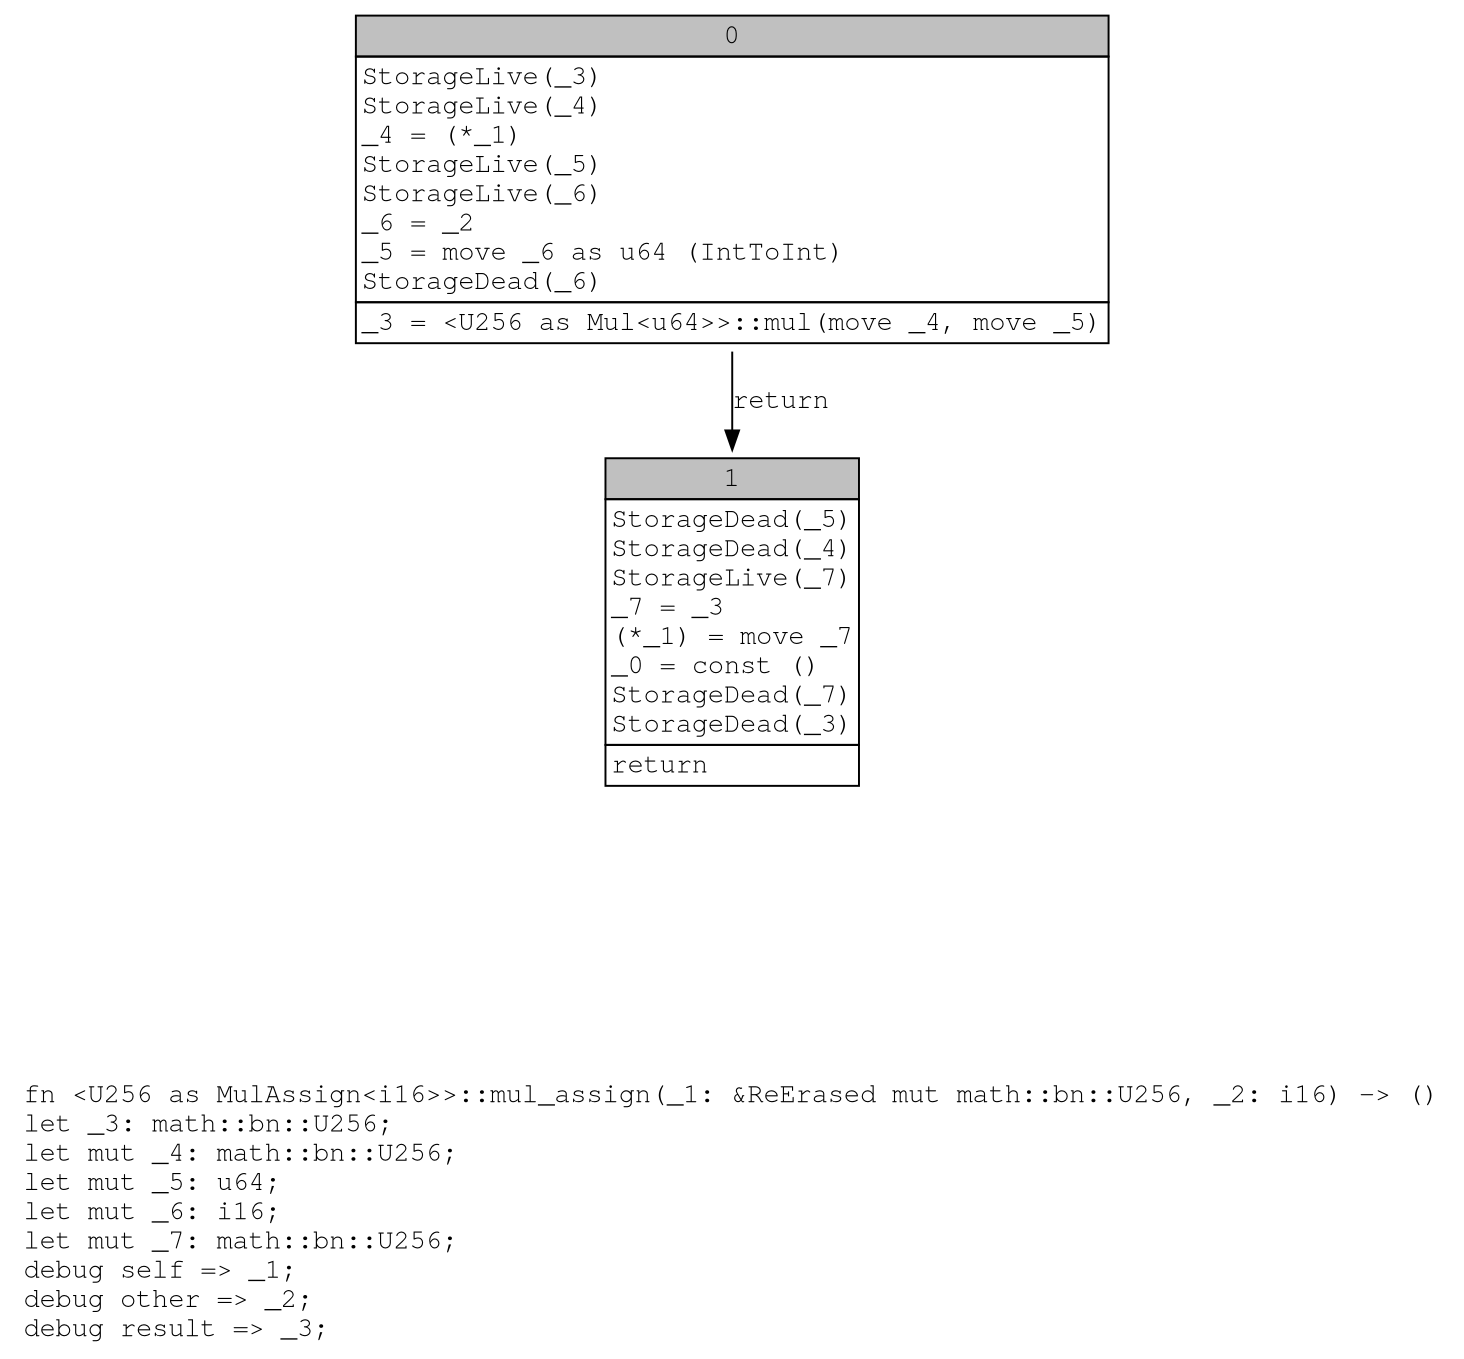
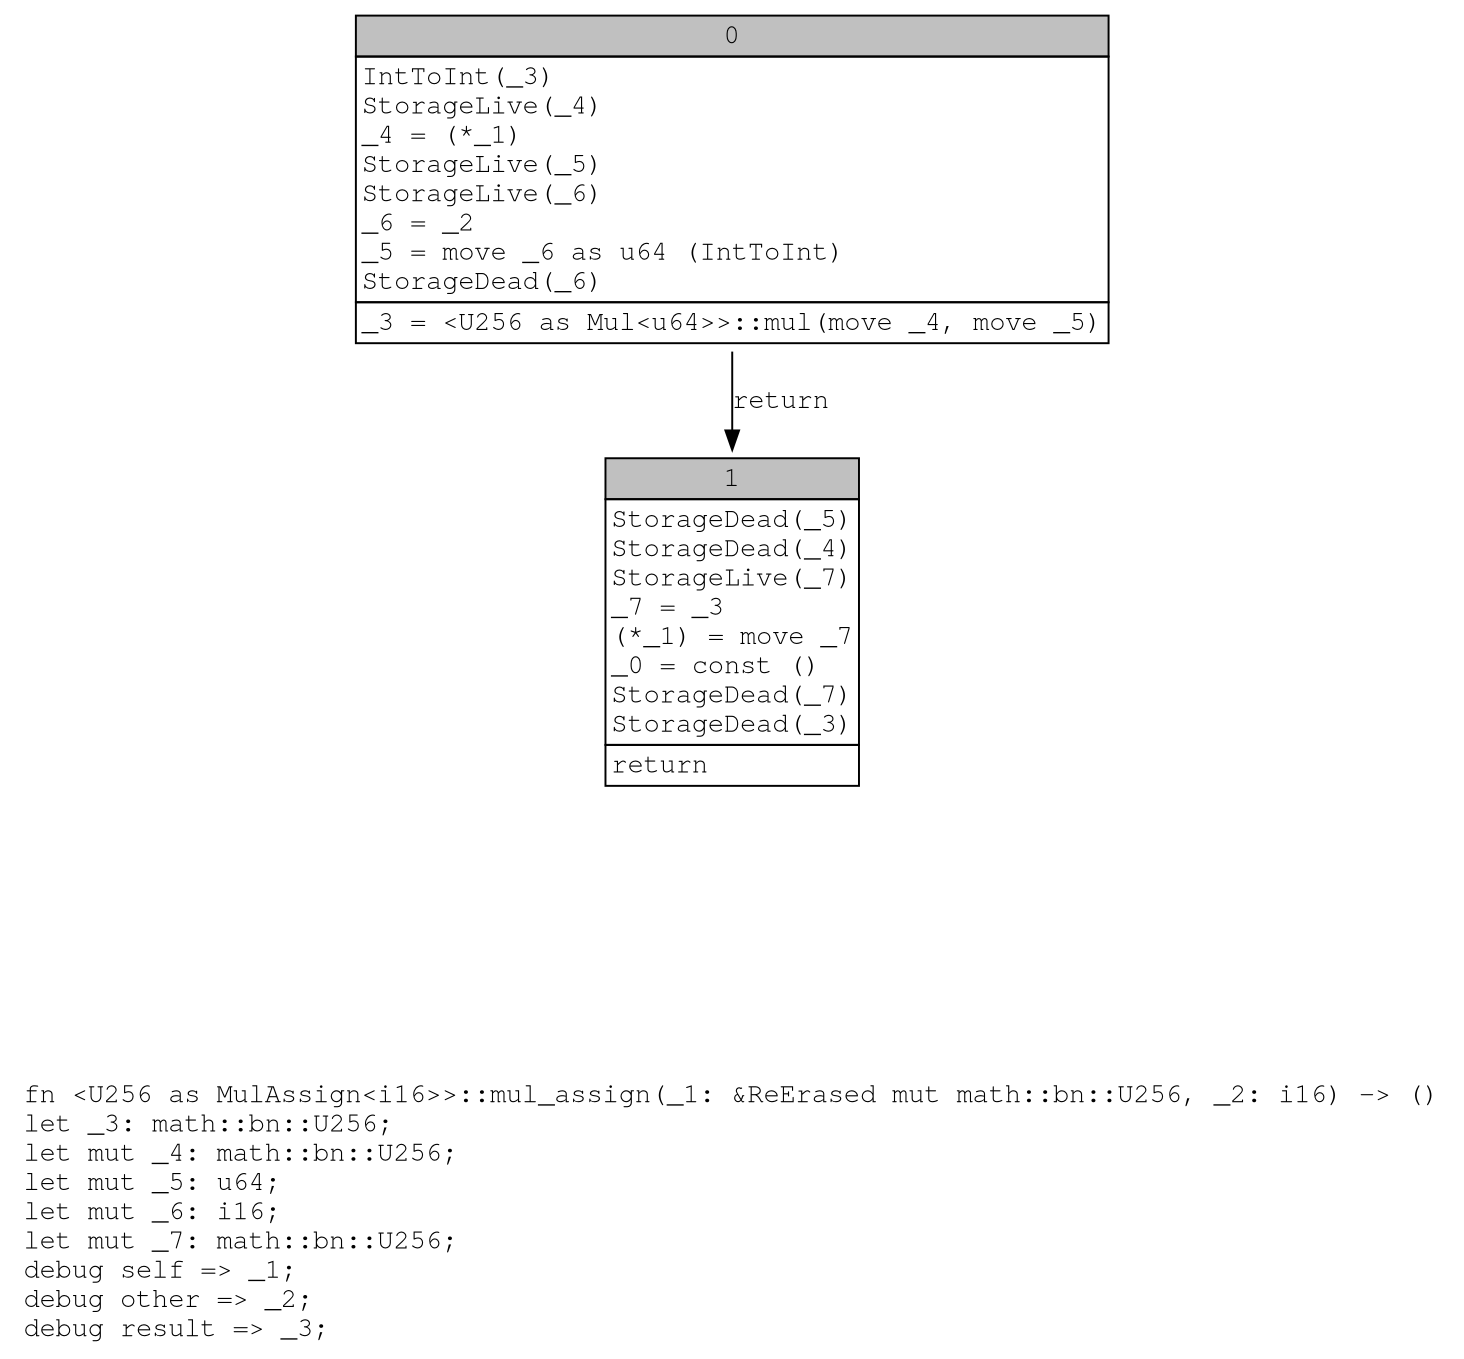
(483, 76) -> (459, 76)
